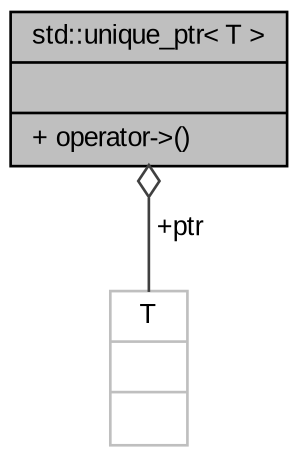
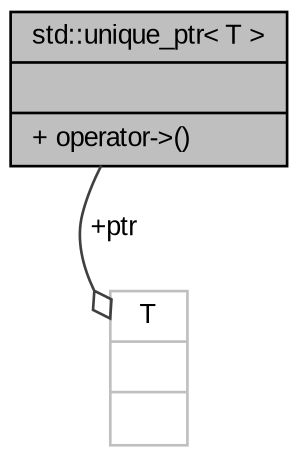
(149, 245) -> (80, 227)
